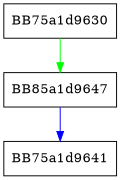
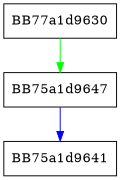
(60, 21) -> (60, 21)
(60, 90) -> (60, 90)
